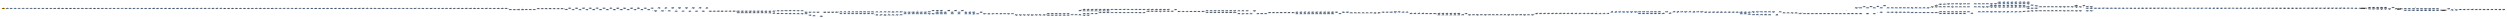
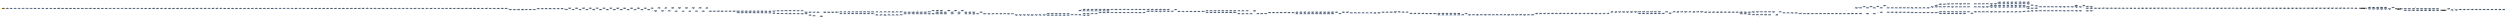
none -> (1975, 12)
